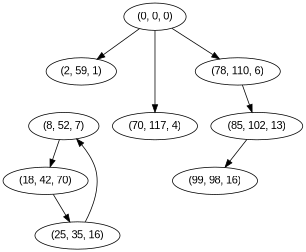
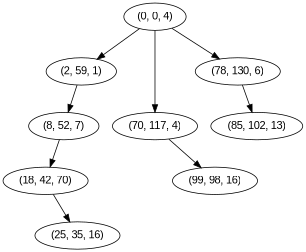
(155, 17) -> (155, 17)
(238, 71) -> (238, 71)
(238, 150) -> (182, 151)
(97, 182) -> (74, 95)
